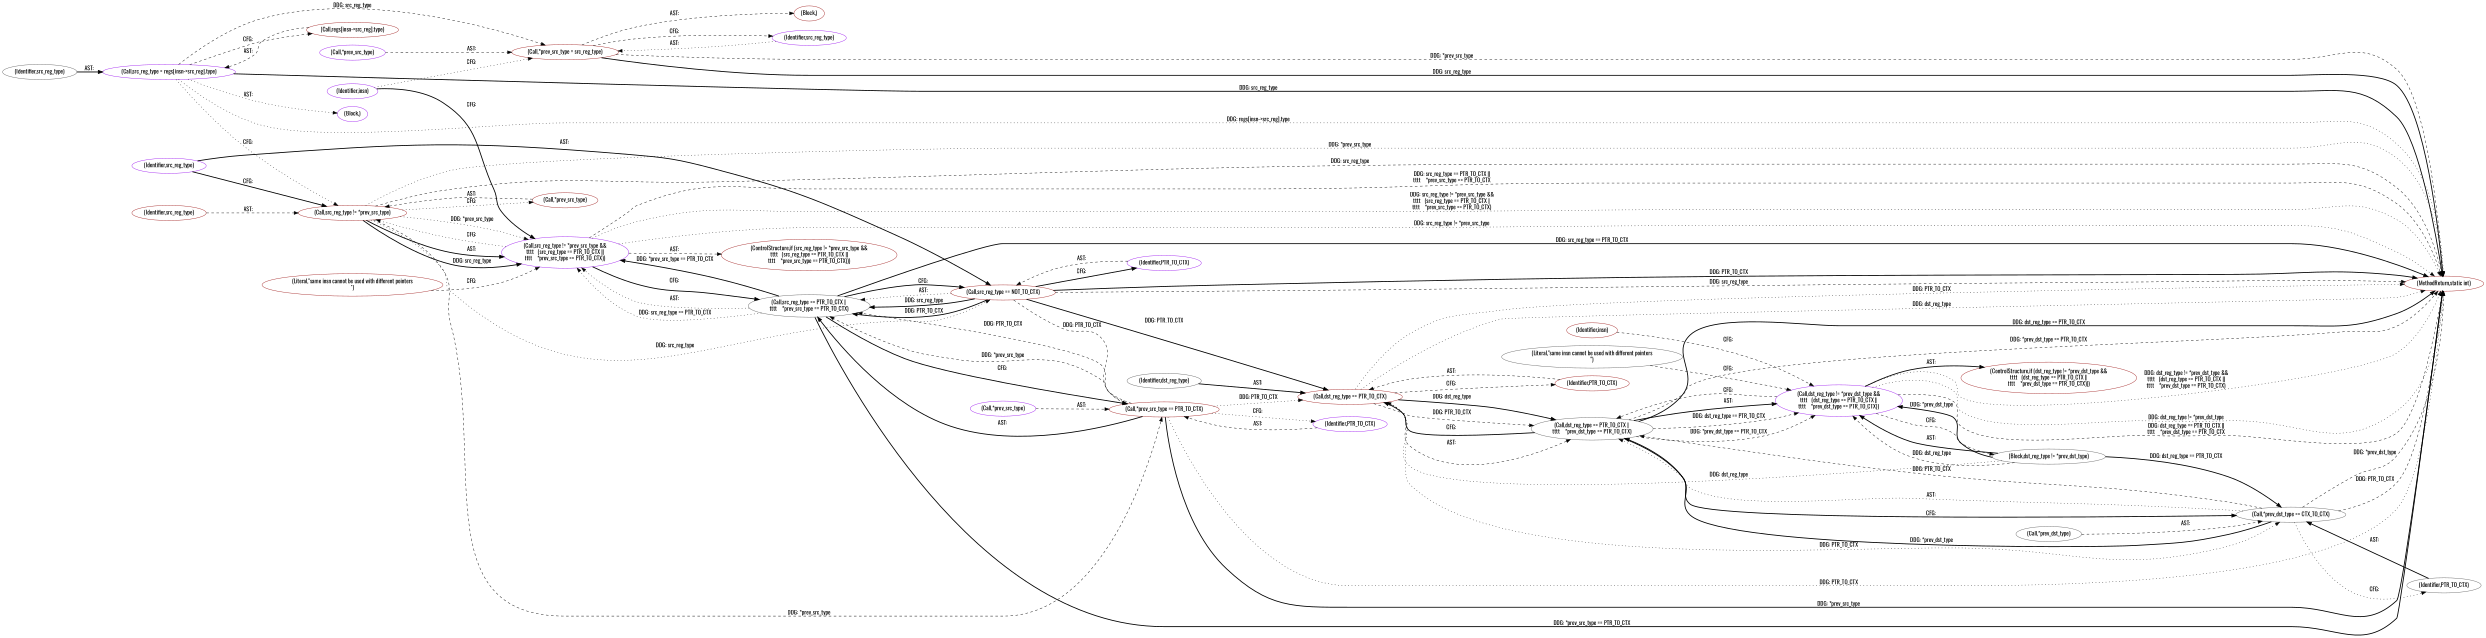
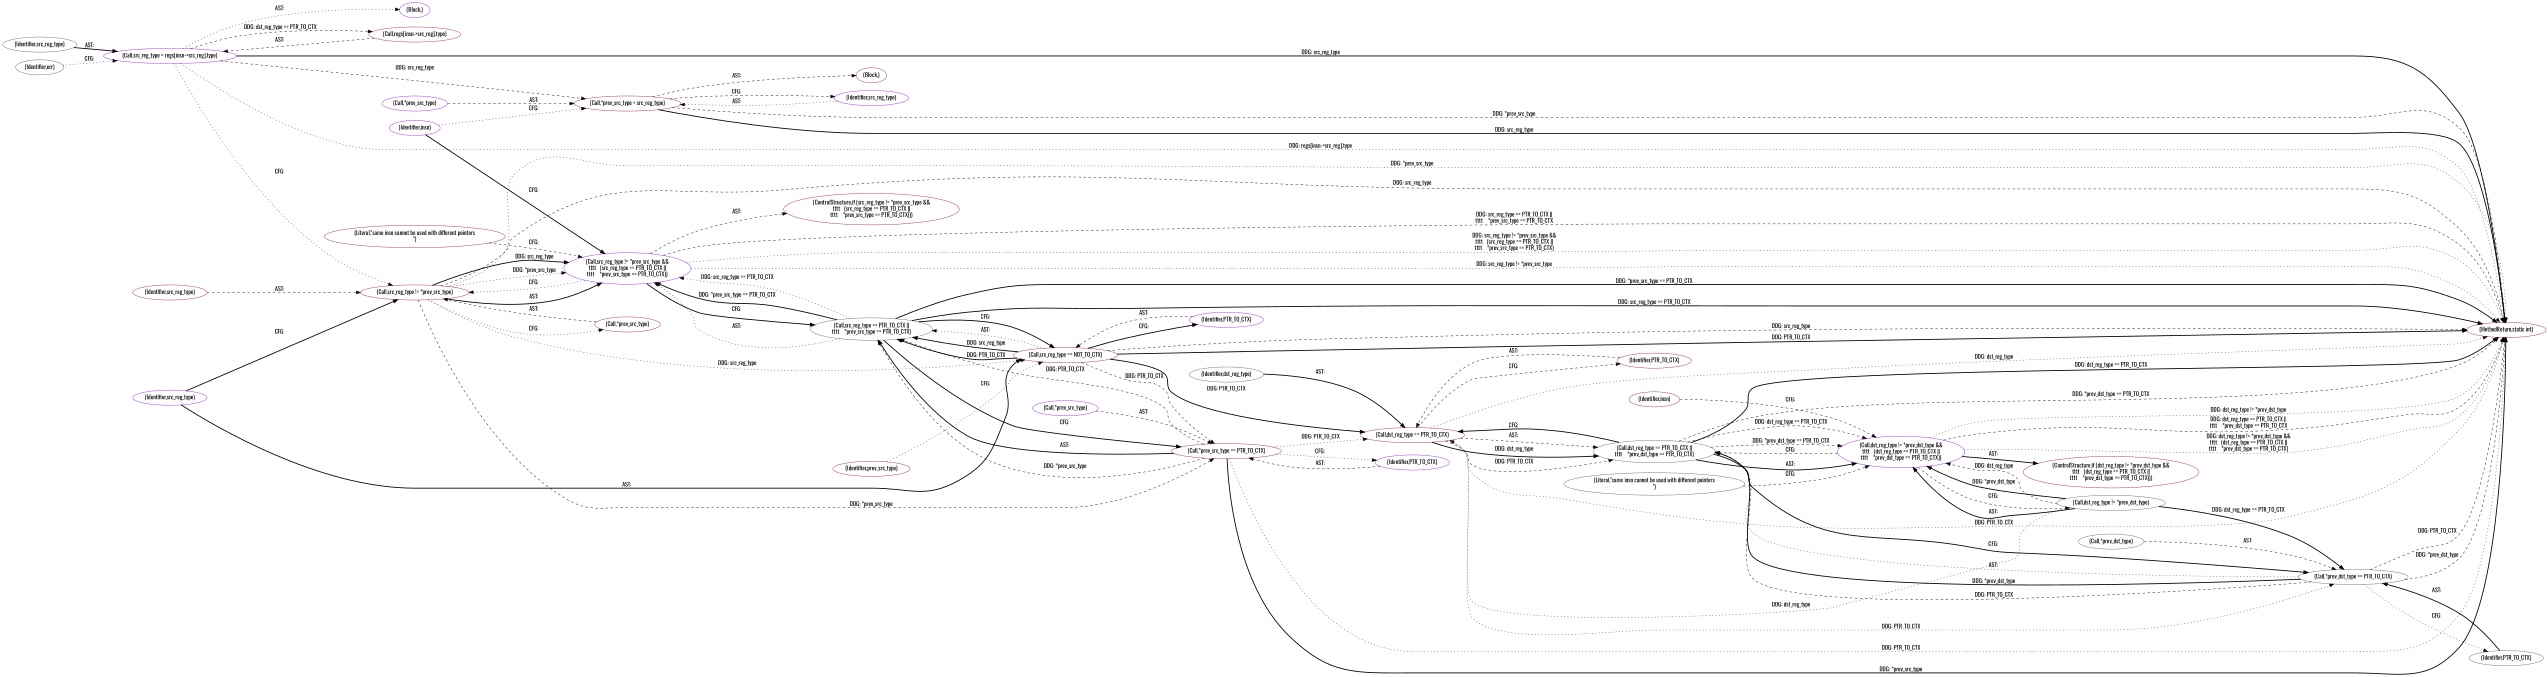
(249, 40) -> (280, 28)
none -> (40, 67)
(2049, 457) -> (2111, 503)
none -> (871, 469)
(2291, 515) -> (2353, 577)
